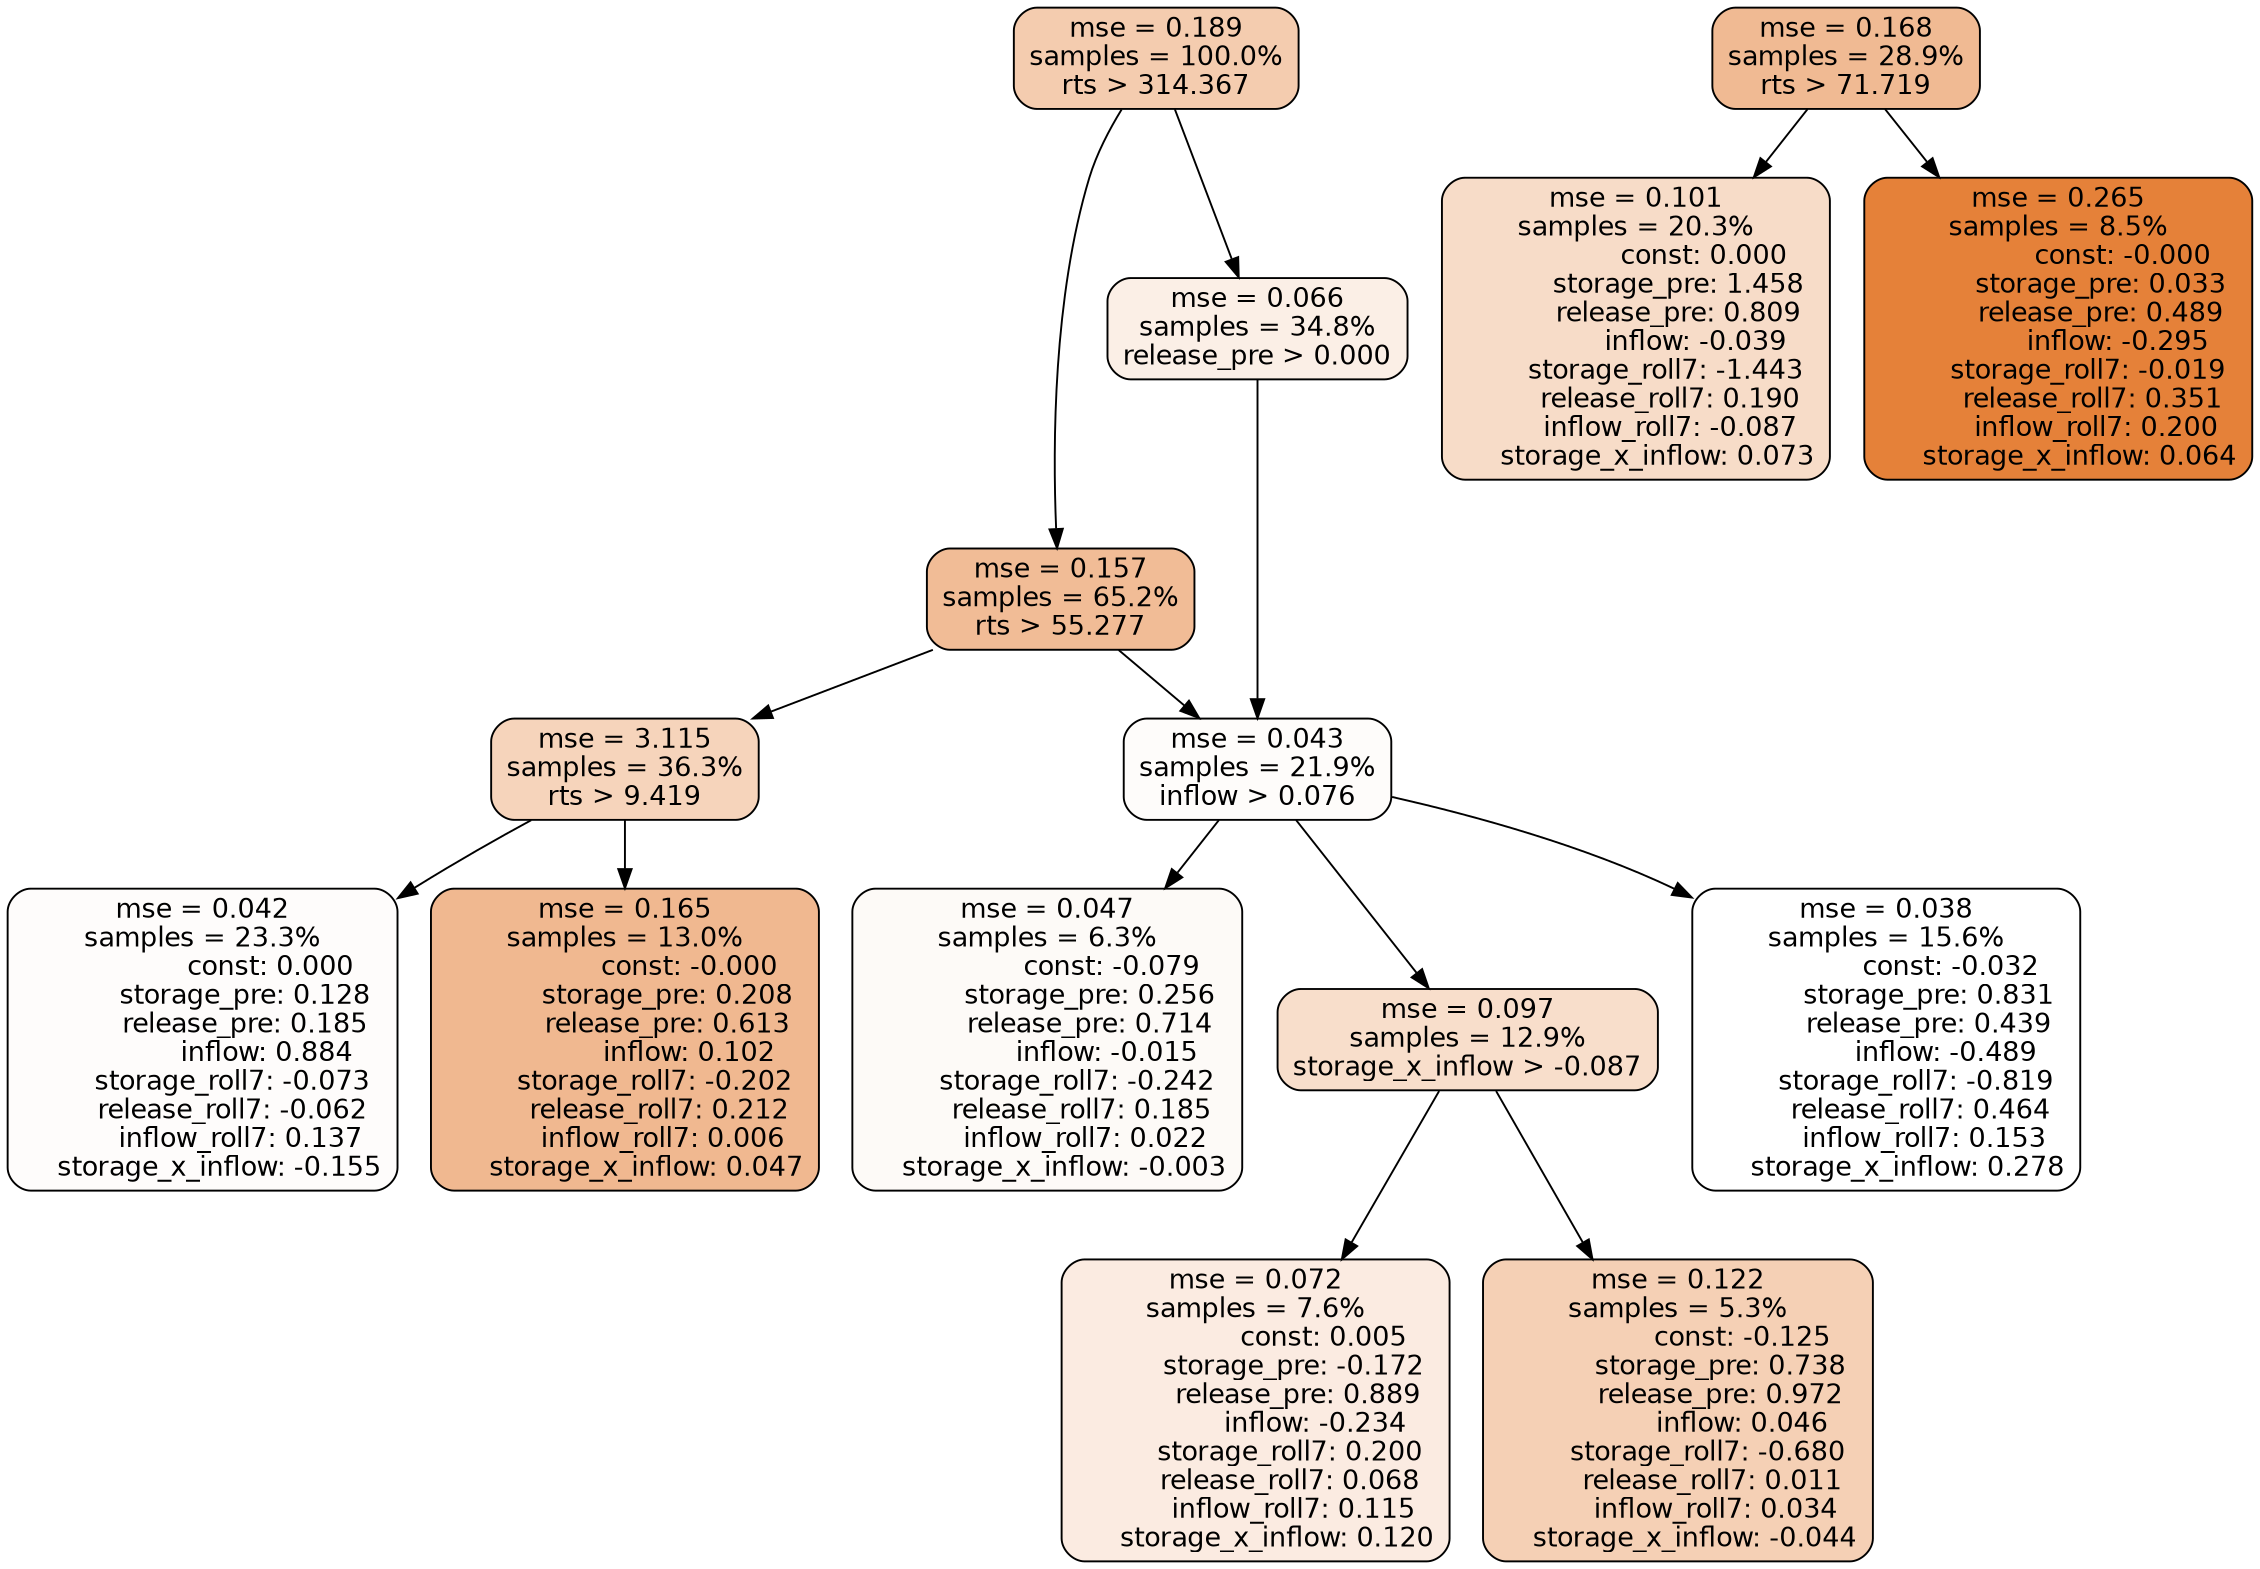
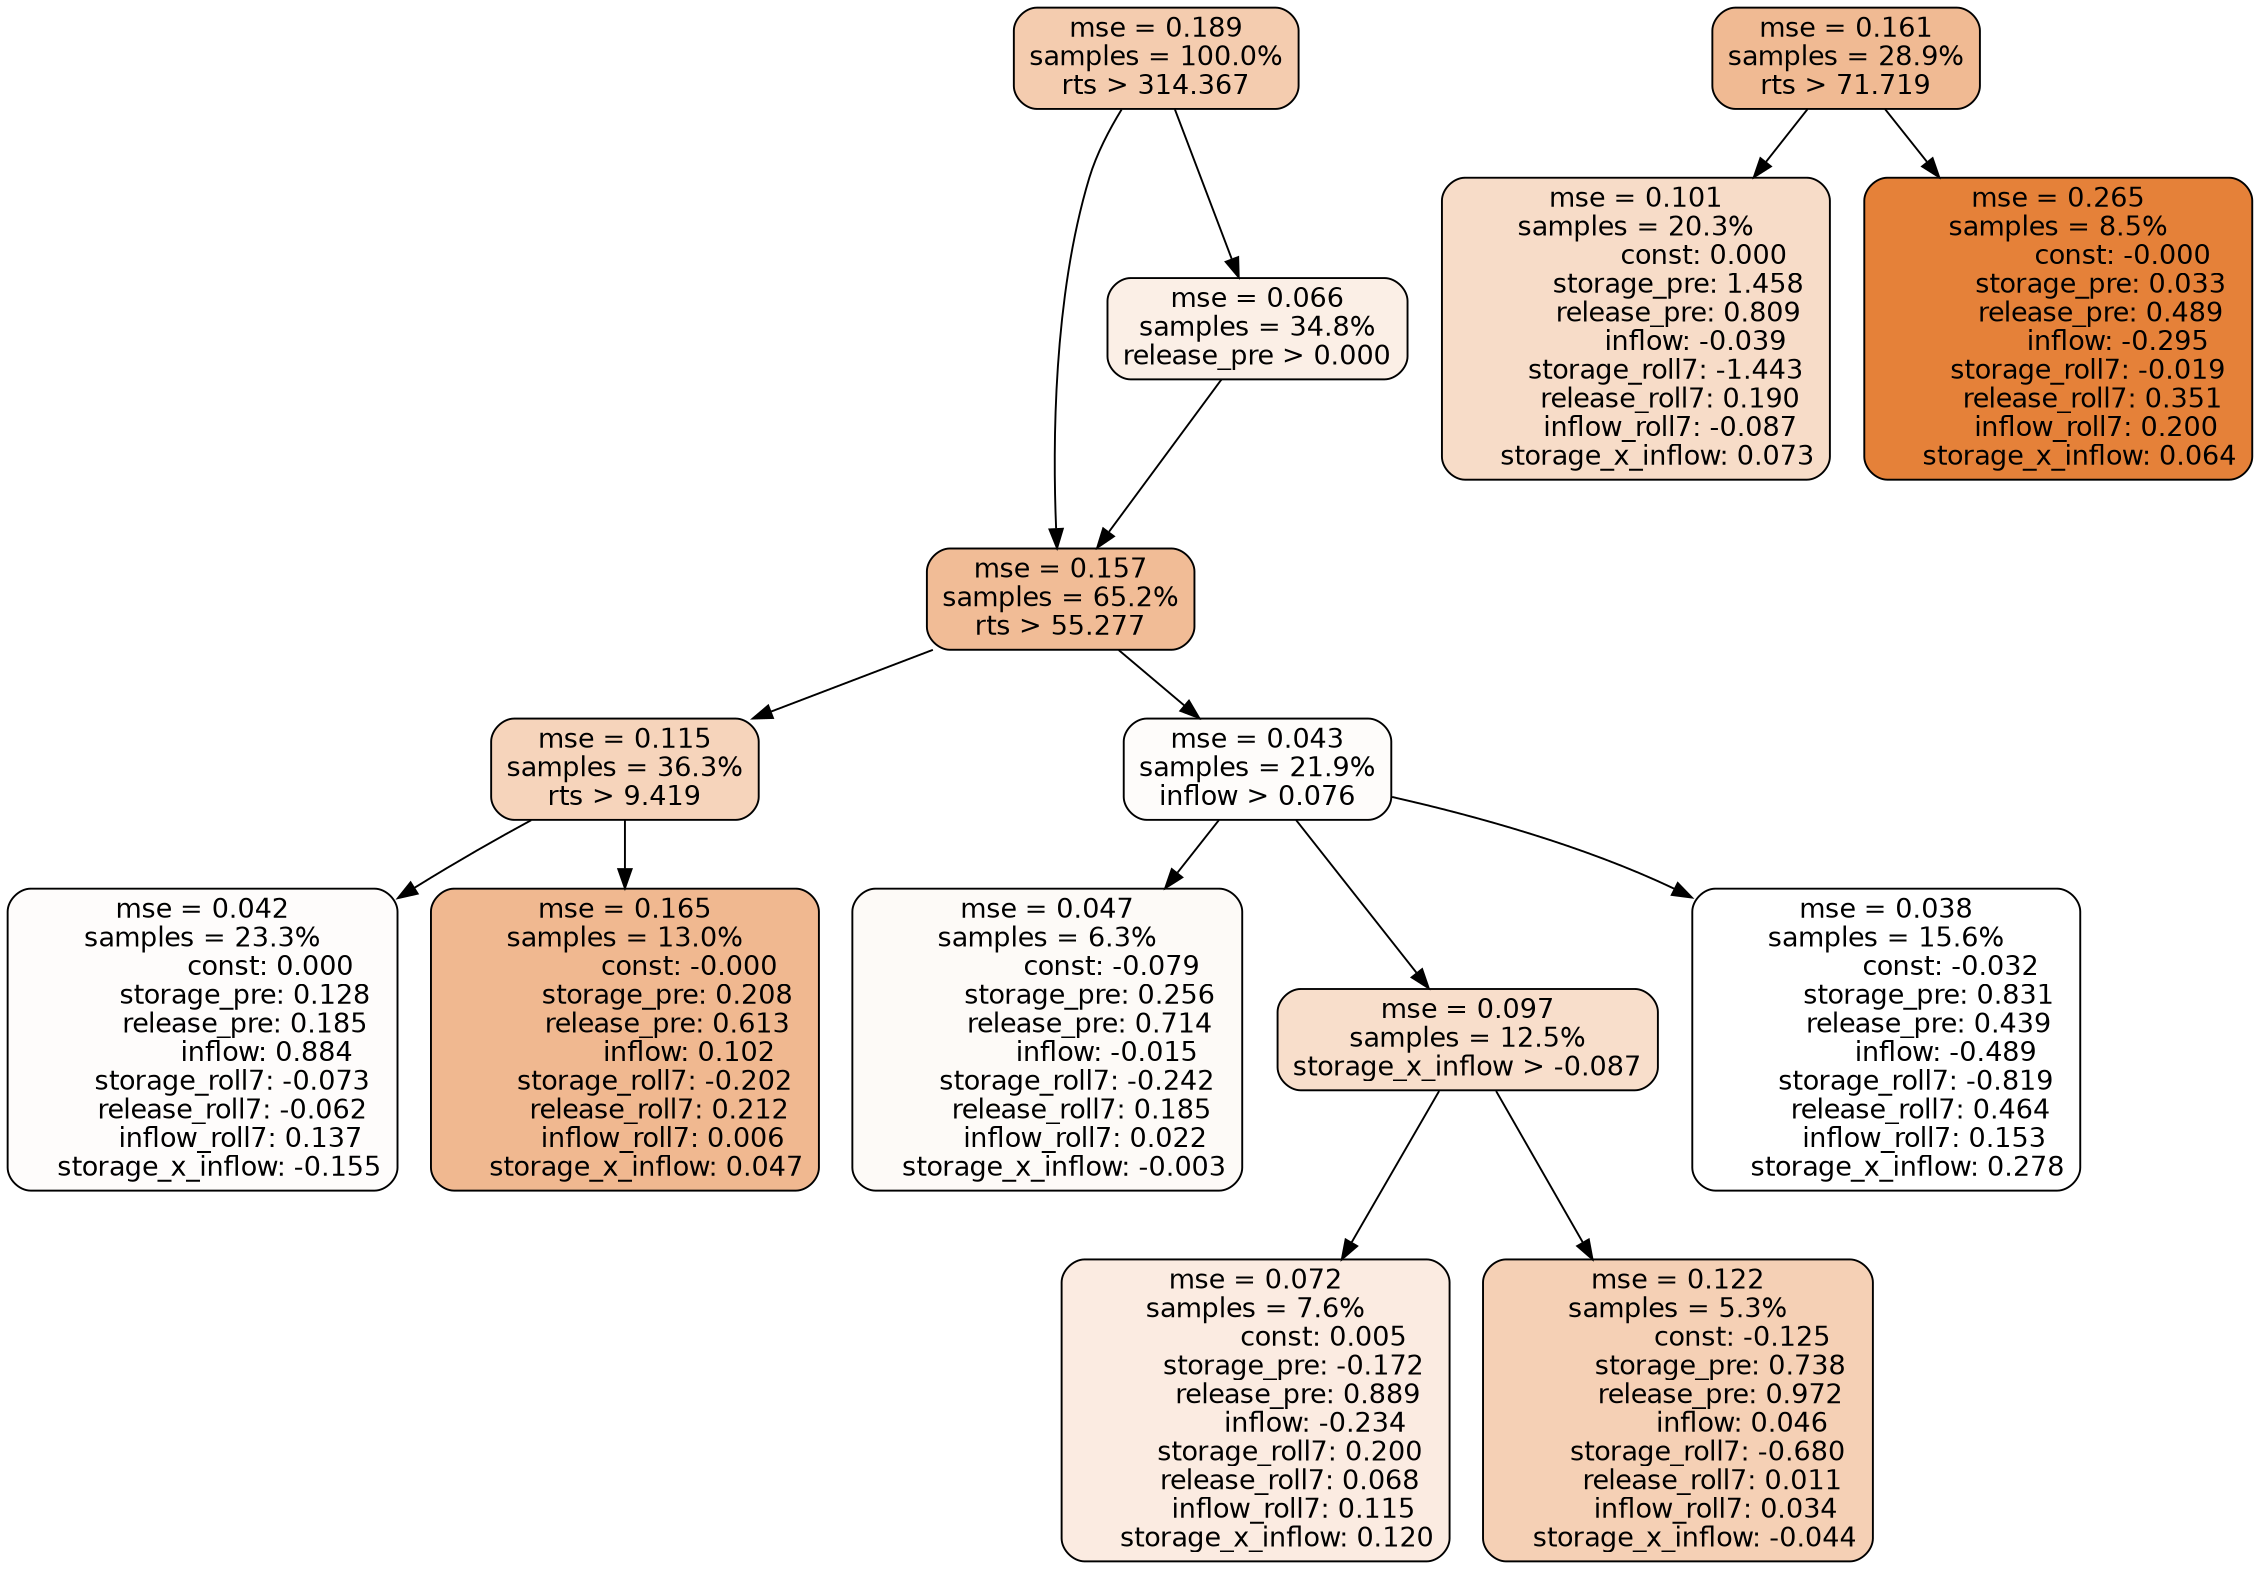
(1846, 58) -> (1846, 58)
(1258, 539) -> (1165, 456)
(625, 769) -> (625, 769)
(1468, 1040) -> (1468, 1040)
